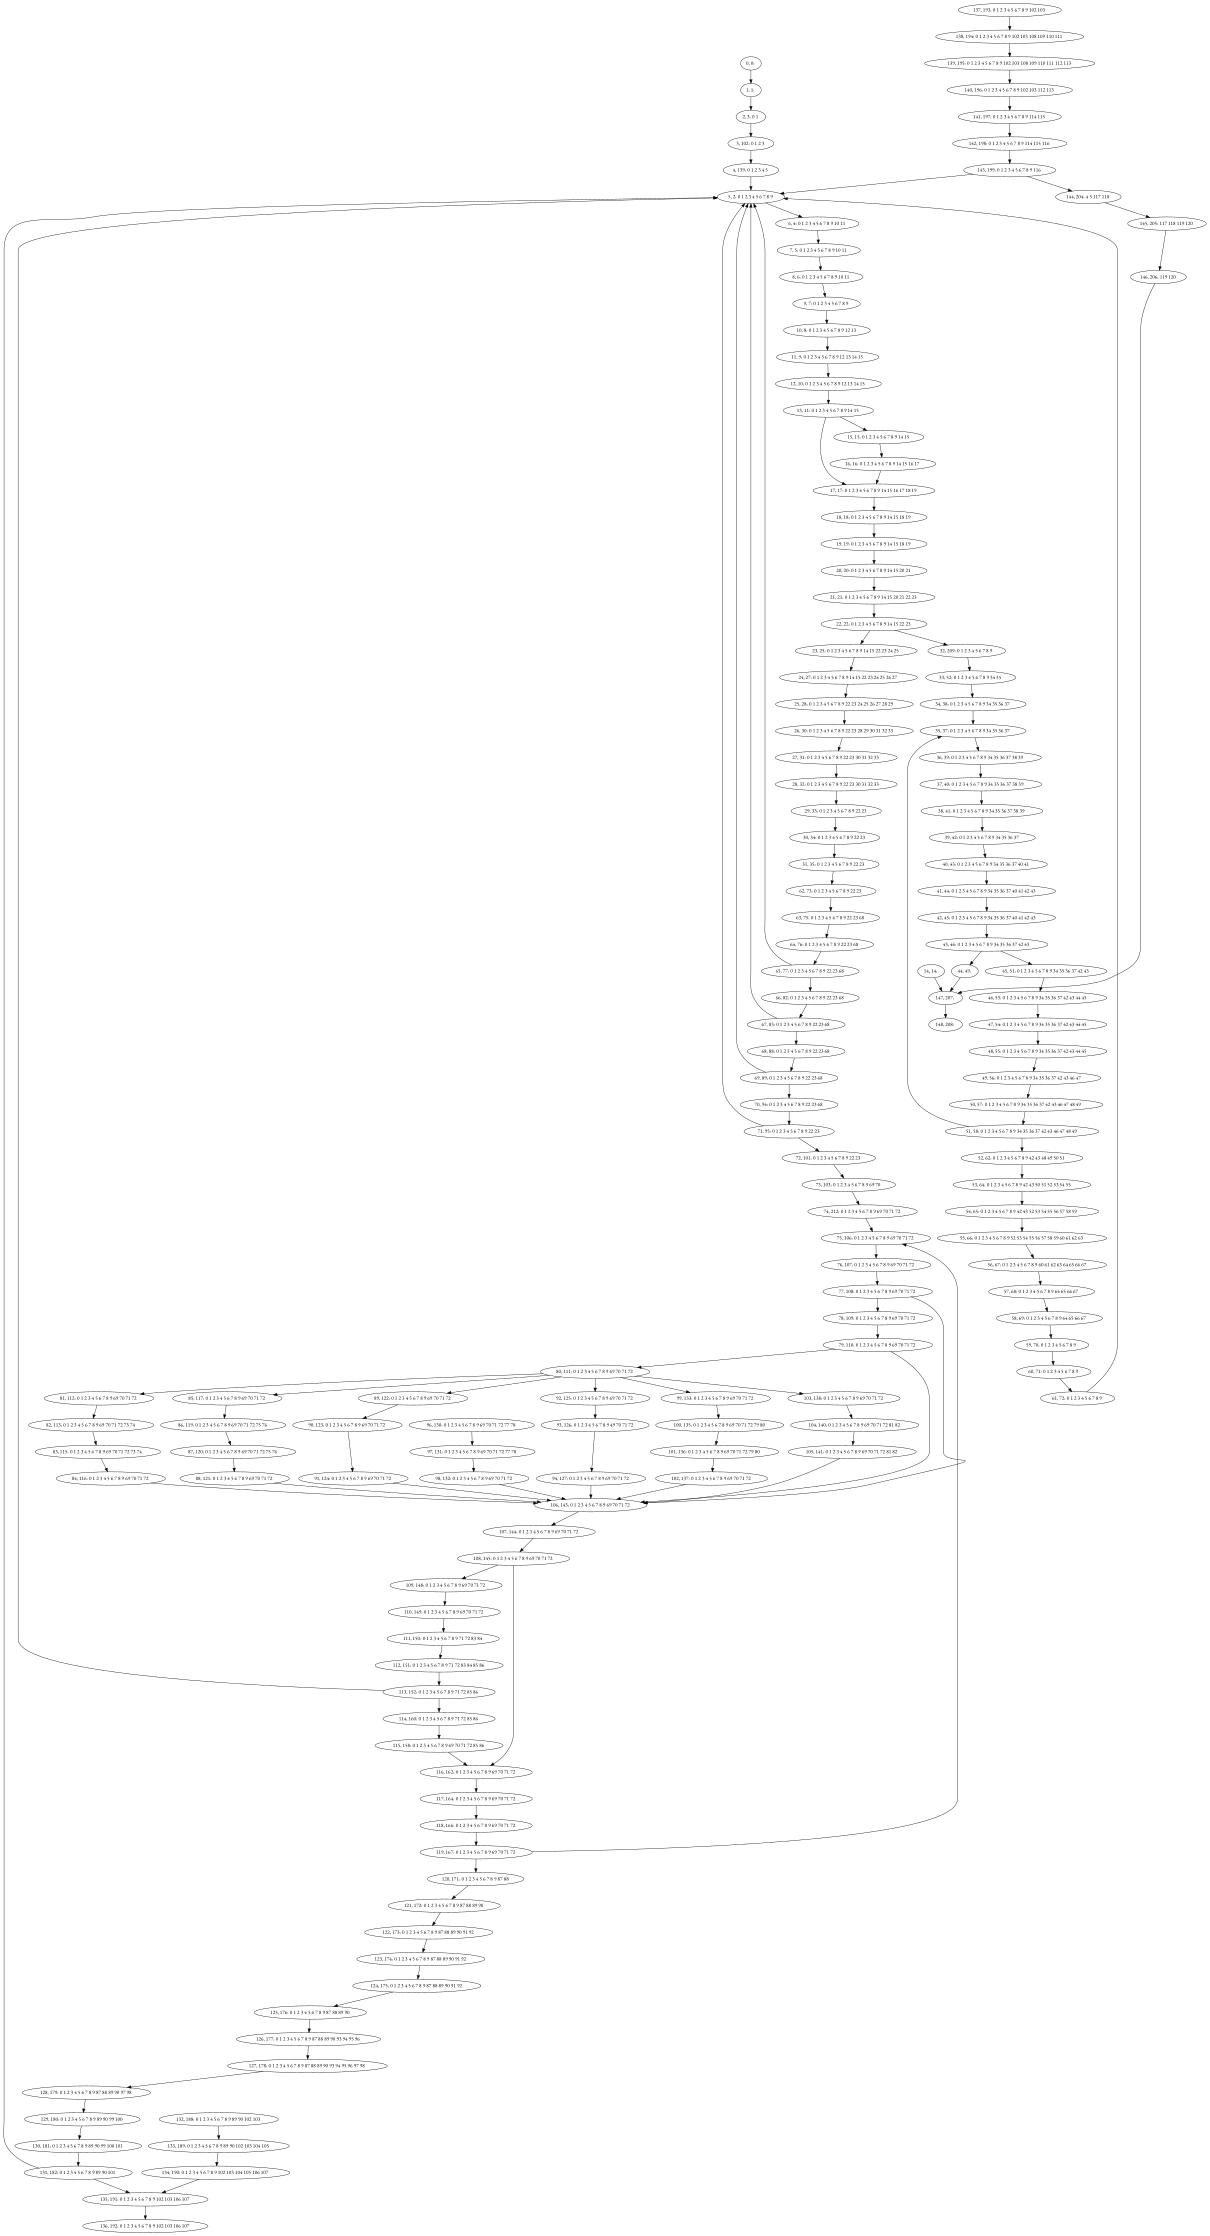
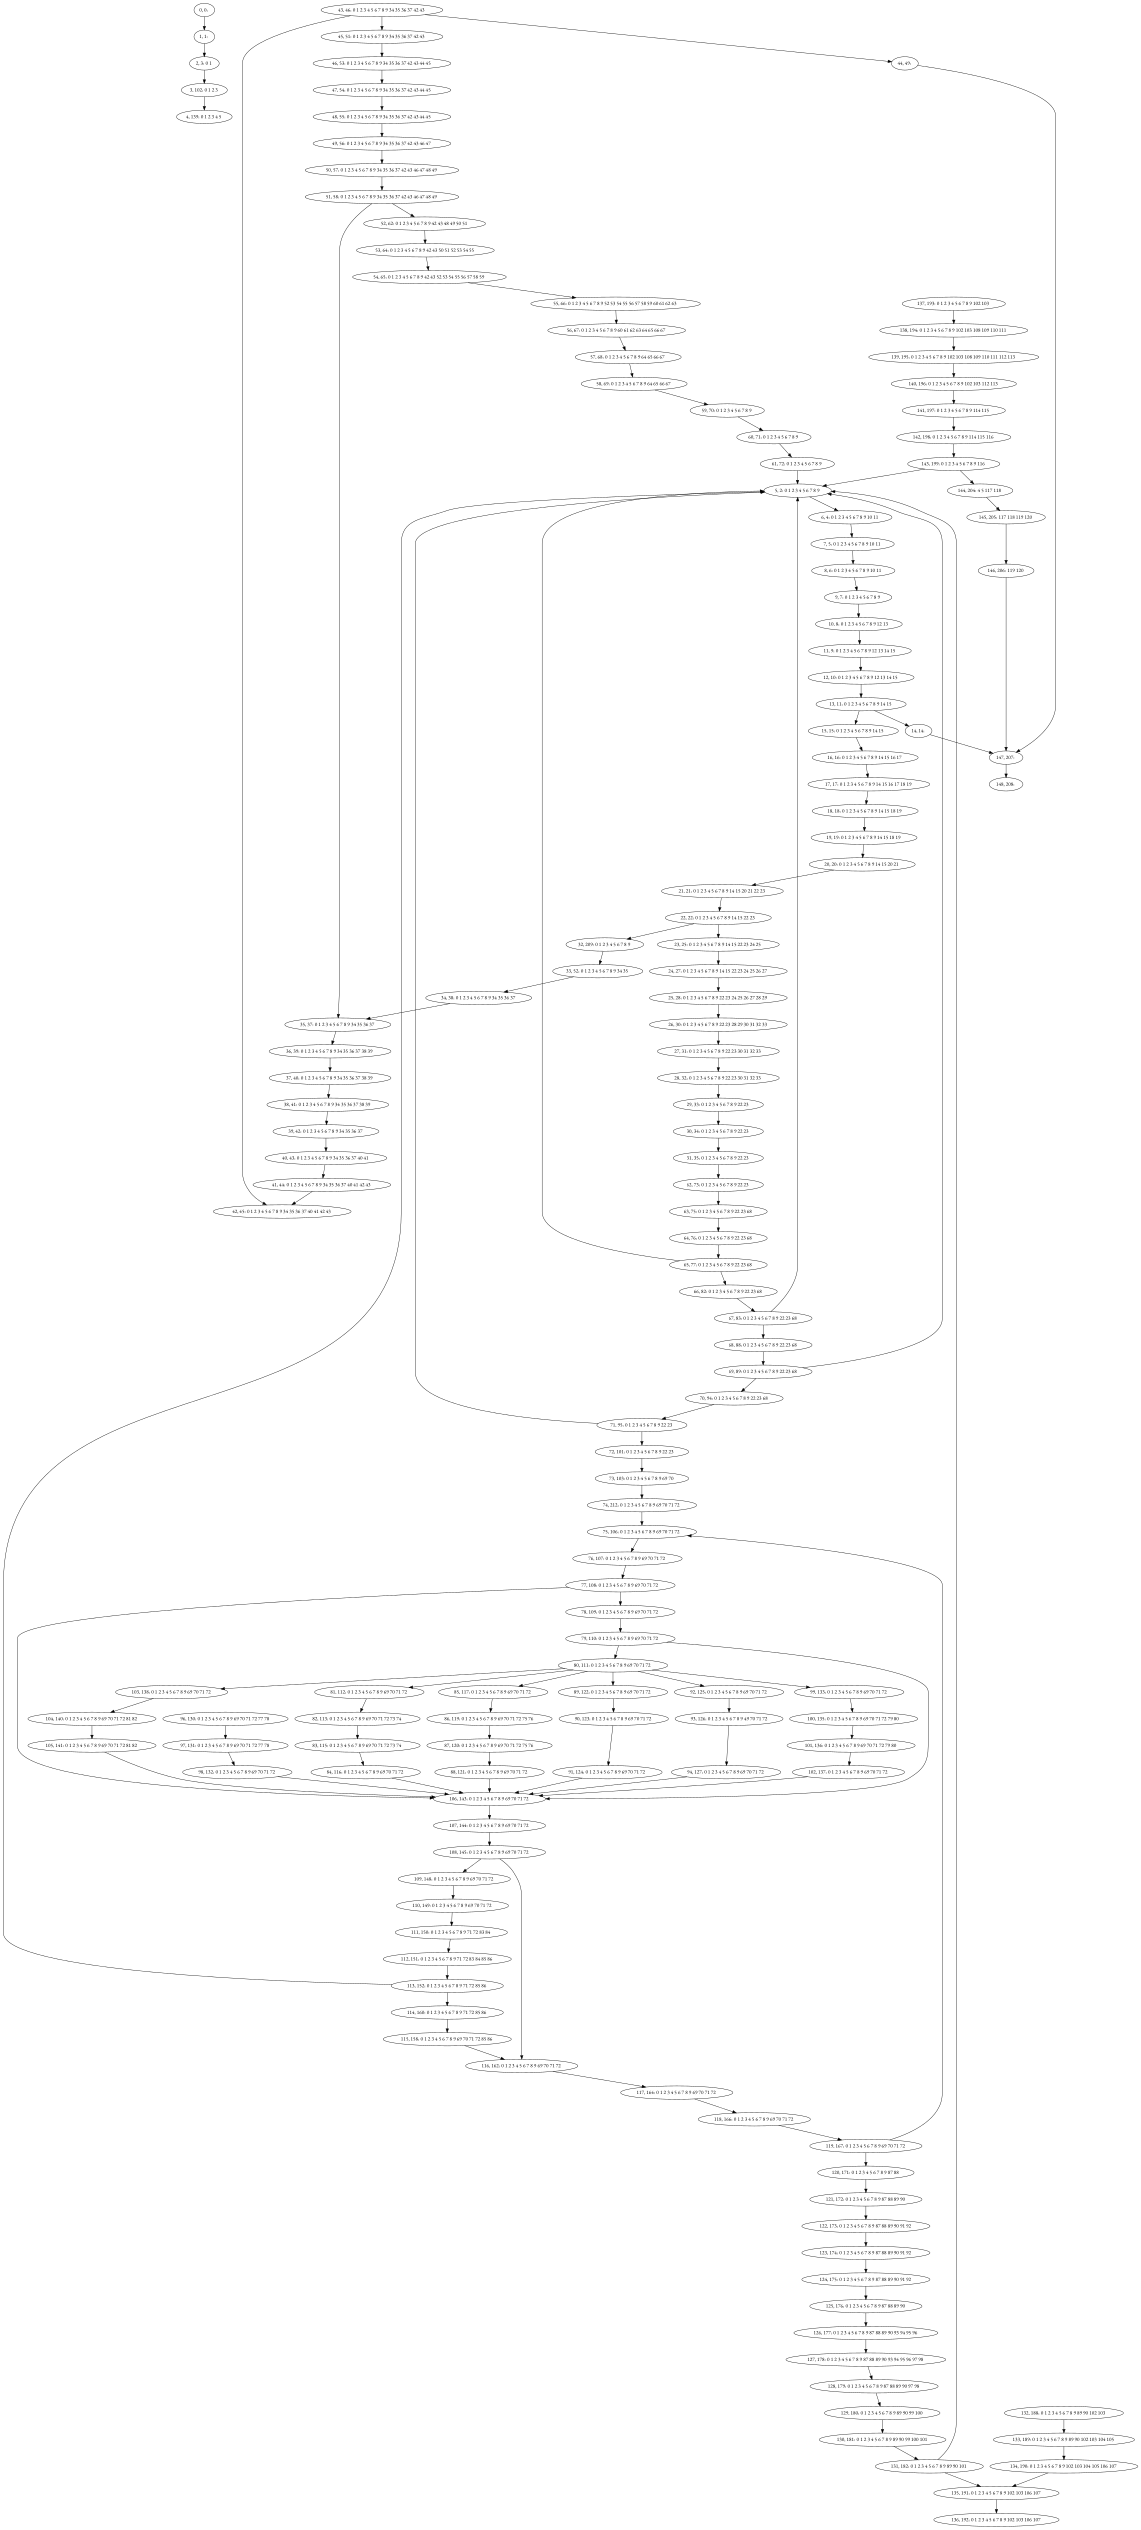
(751, 182) -> none
(821, 454) -> (890, 718)
(987, 929) -> (243, 576)
